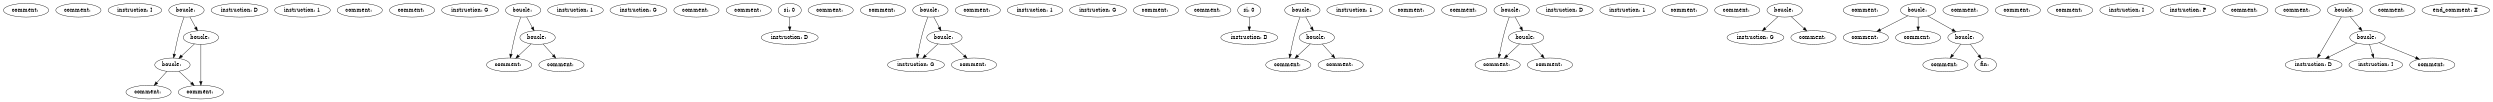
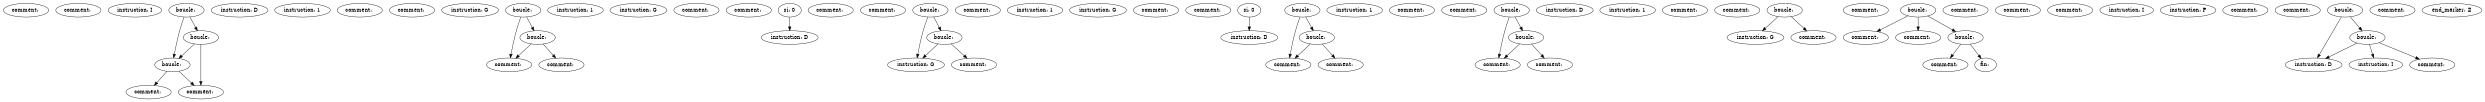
(2456, 10) -> (2452, 10)
